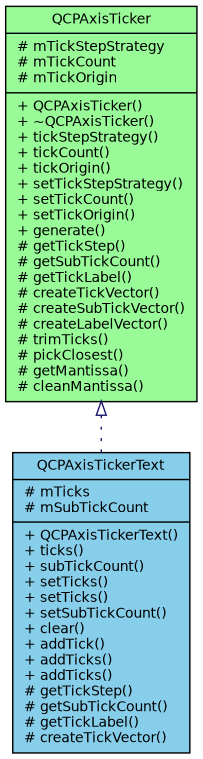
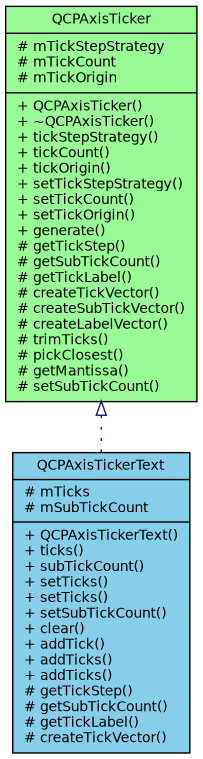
(81, 387) -> (89, 387)
